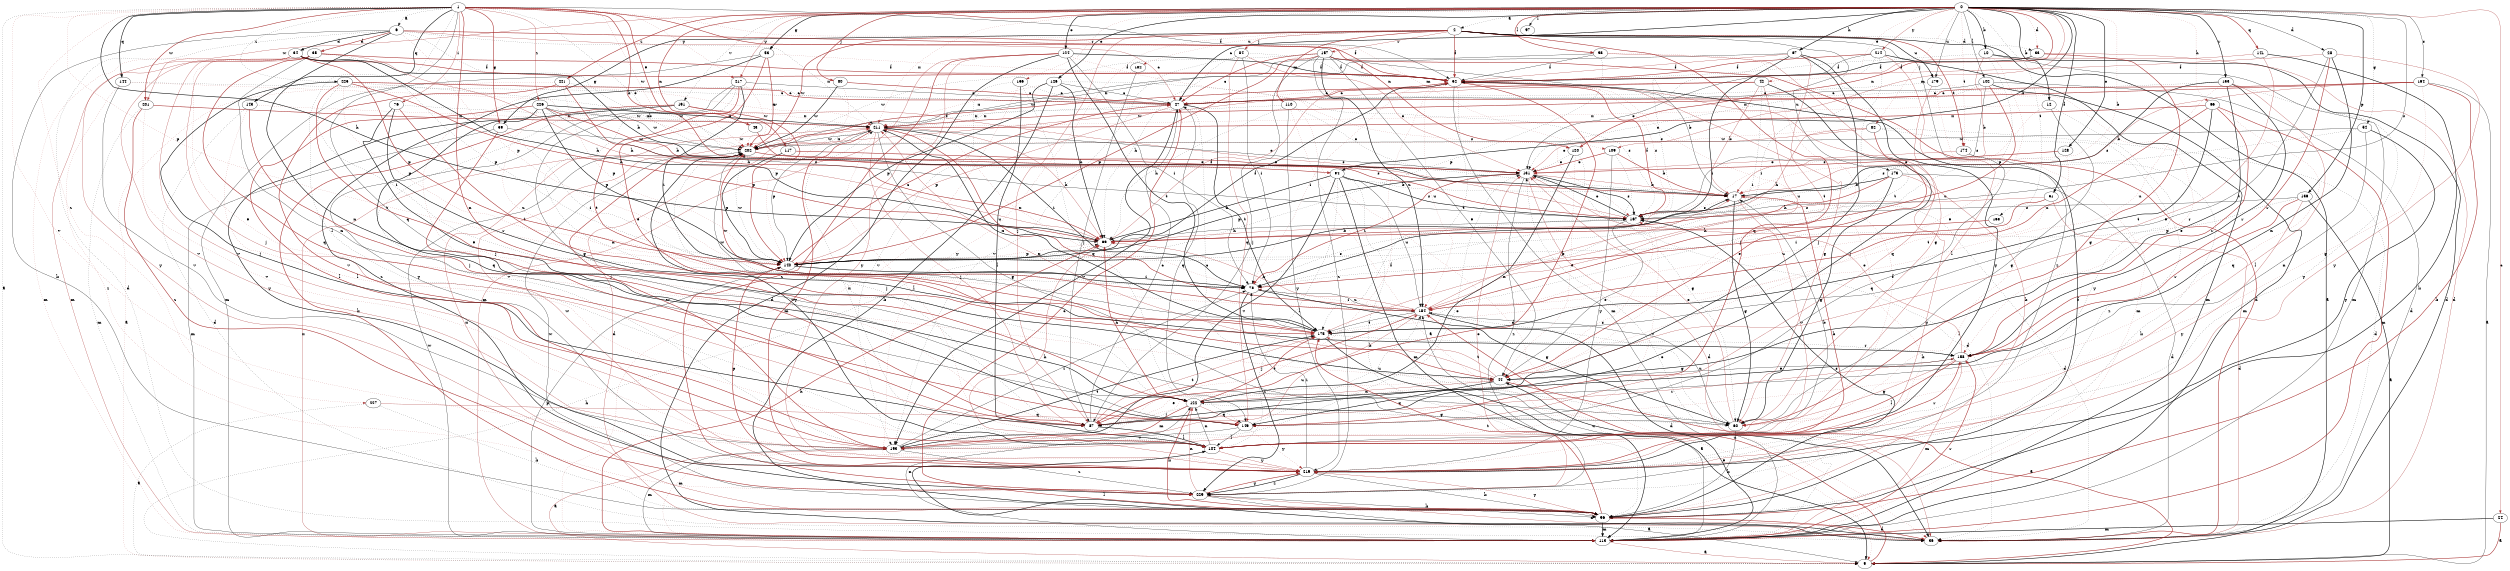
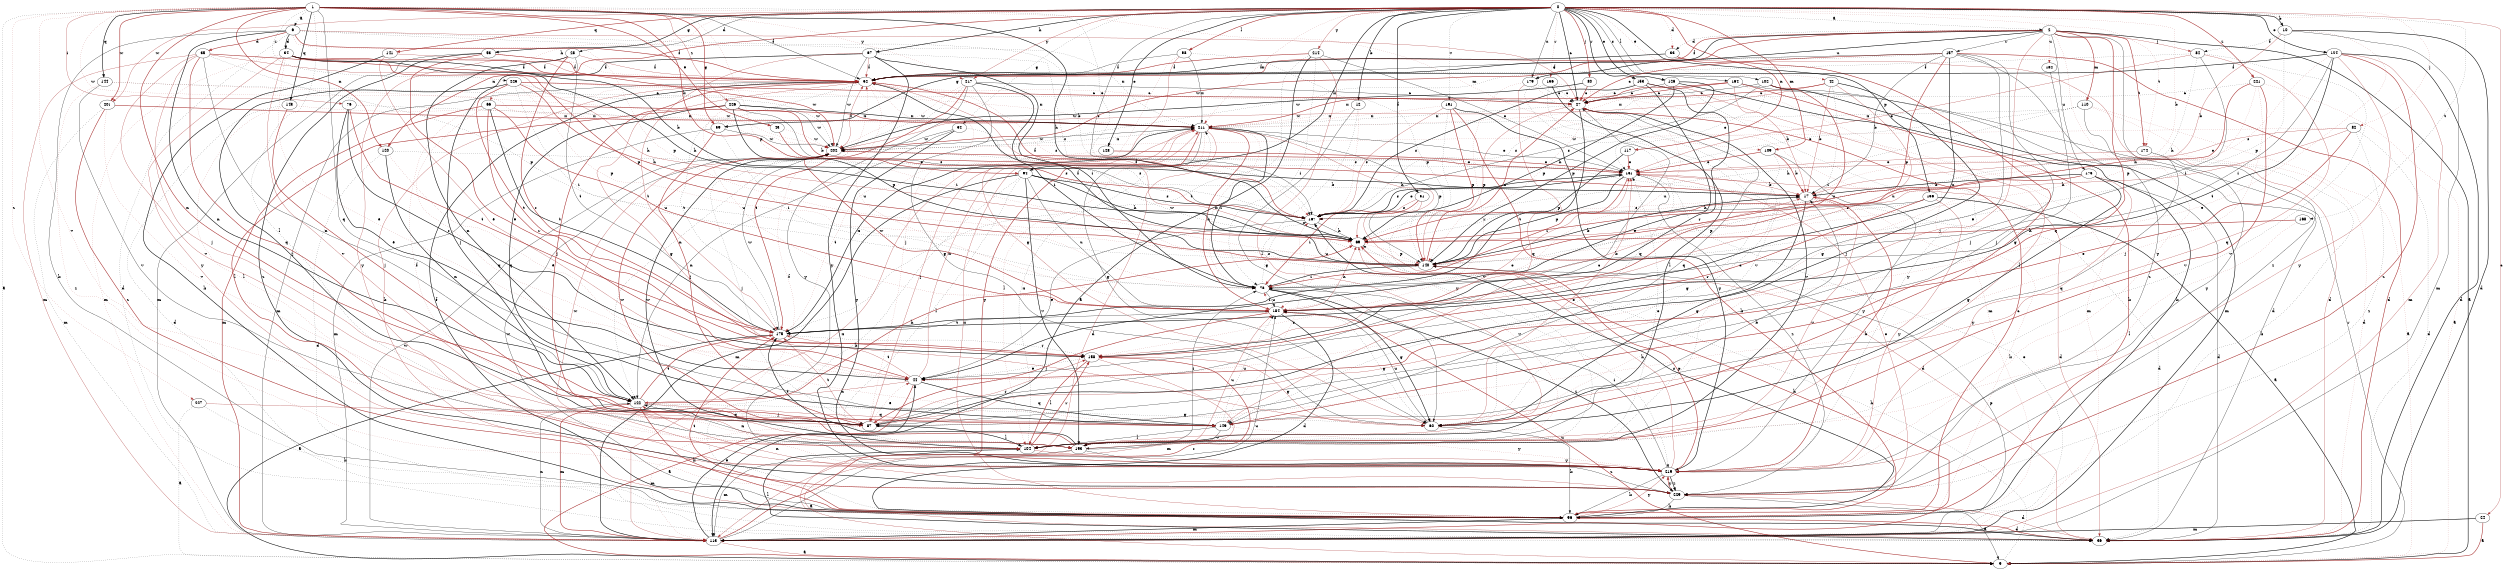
(1528, 30) -> none
(1391, 42) -> (2001, 41)
(1709, 74) -> (2249, 46)
(1903, 81) -> (1720, 33)
(1063, 104) -> (850, 116)
(2208, 300) -> (1081, 300)
(2487, 323) -> (2348, 323)
(1732, 369) -> (1005, 371)
(1020, 438) -> (560, 509)
